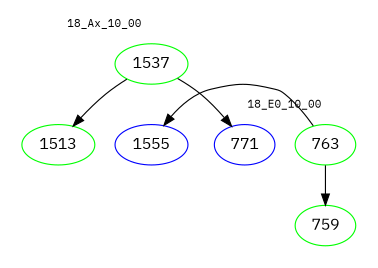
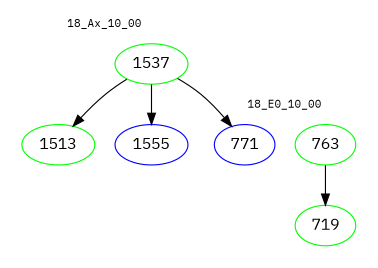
(245, 84) -> (152, 99)
(325, 226) -> (325, 226)
